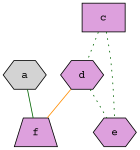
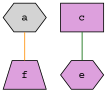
(82, 75) -> none
(112, 75) -> (82, 46)
(30, 104) -> (25, 46)
